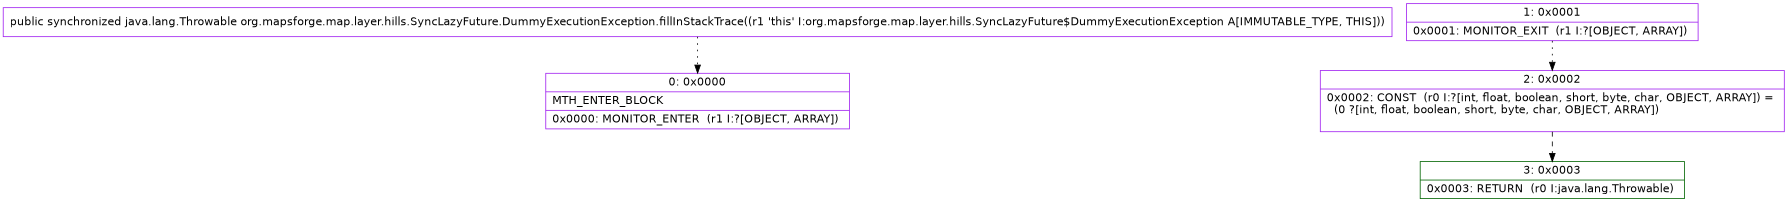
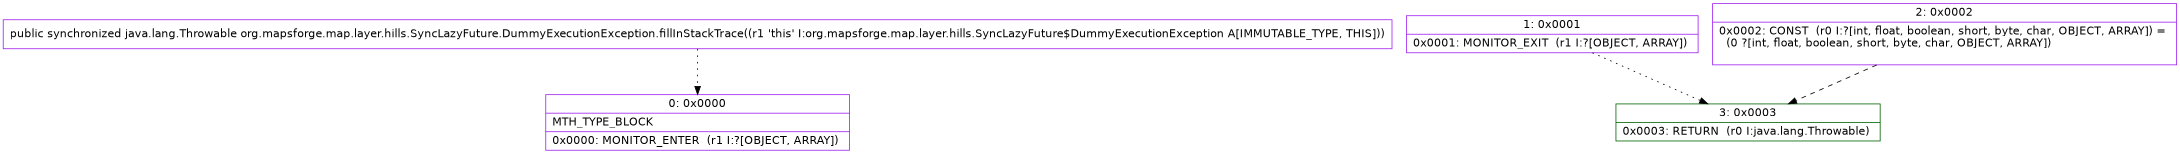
(1552, 51) -> (1646, 77)
(608, 101) -> (603, 122)
